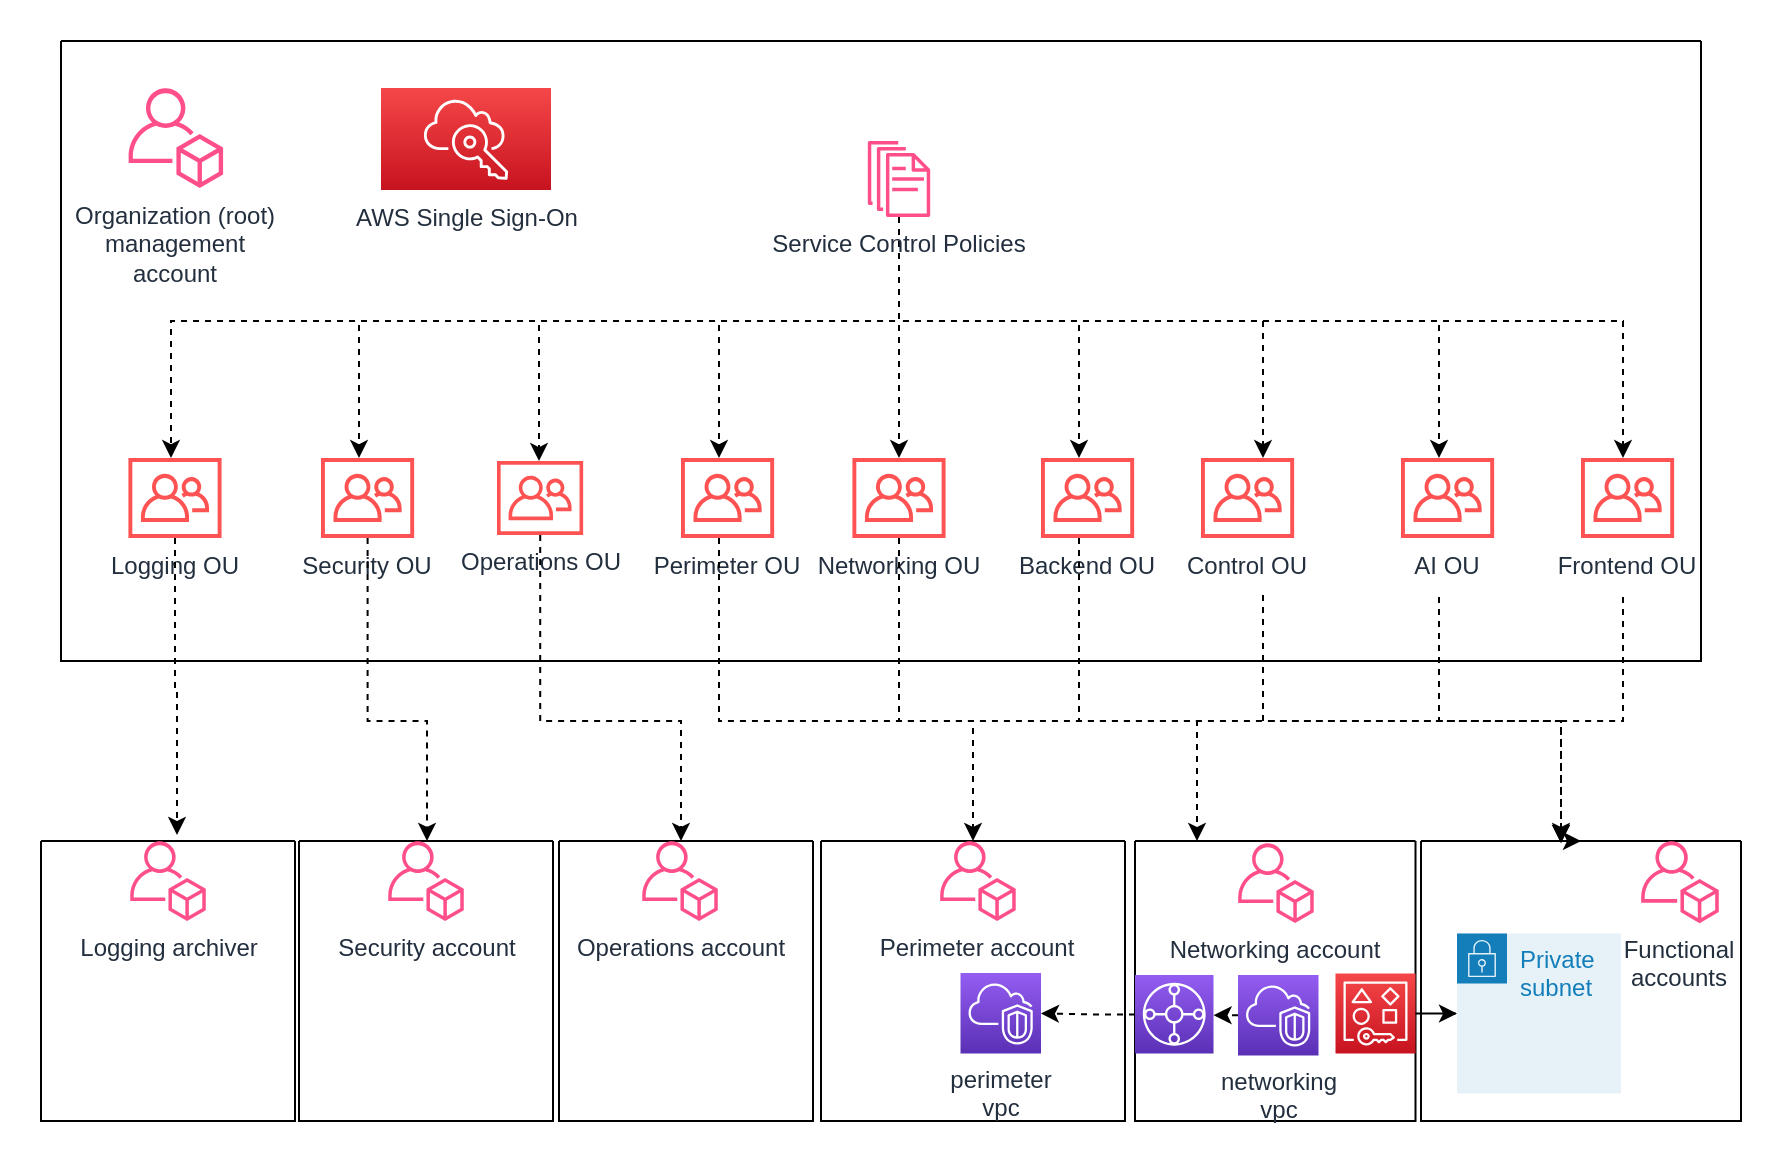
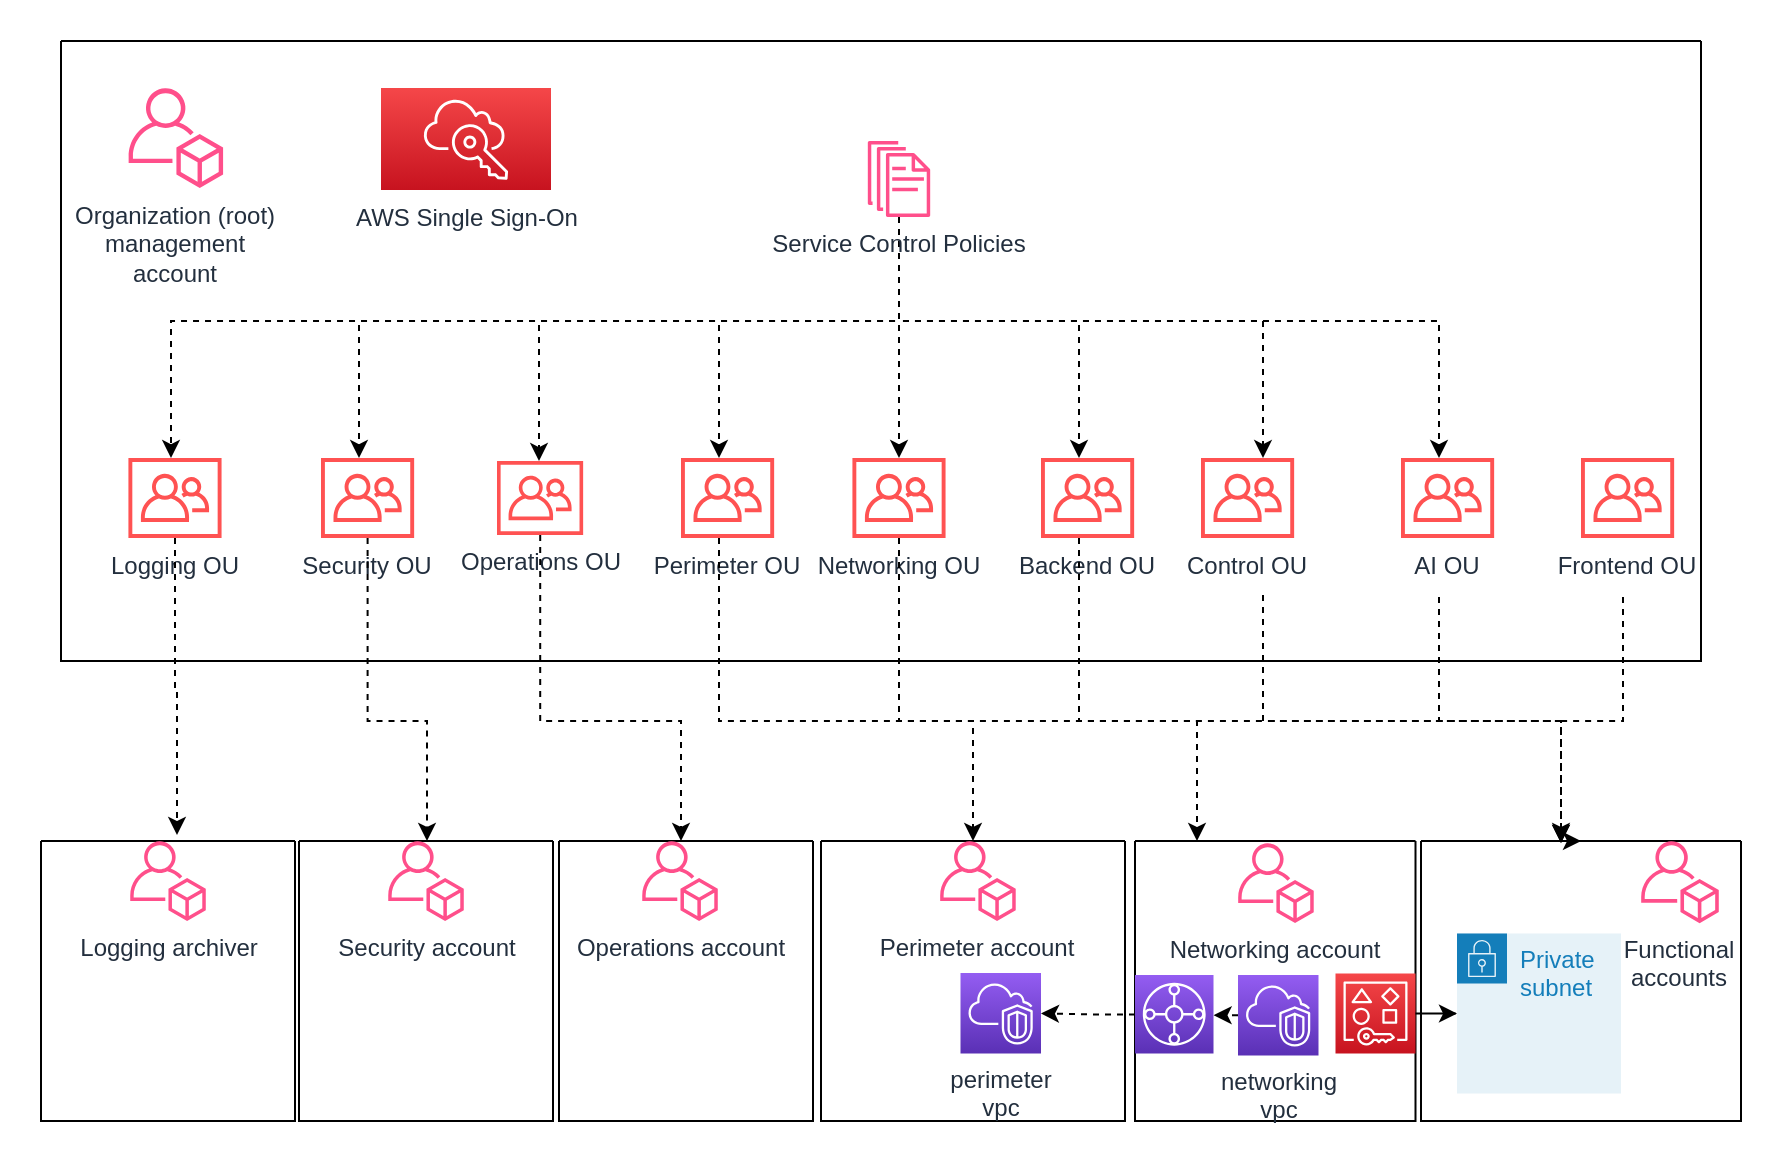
(1594, 321) -> none
